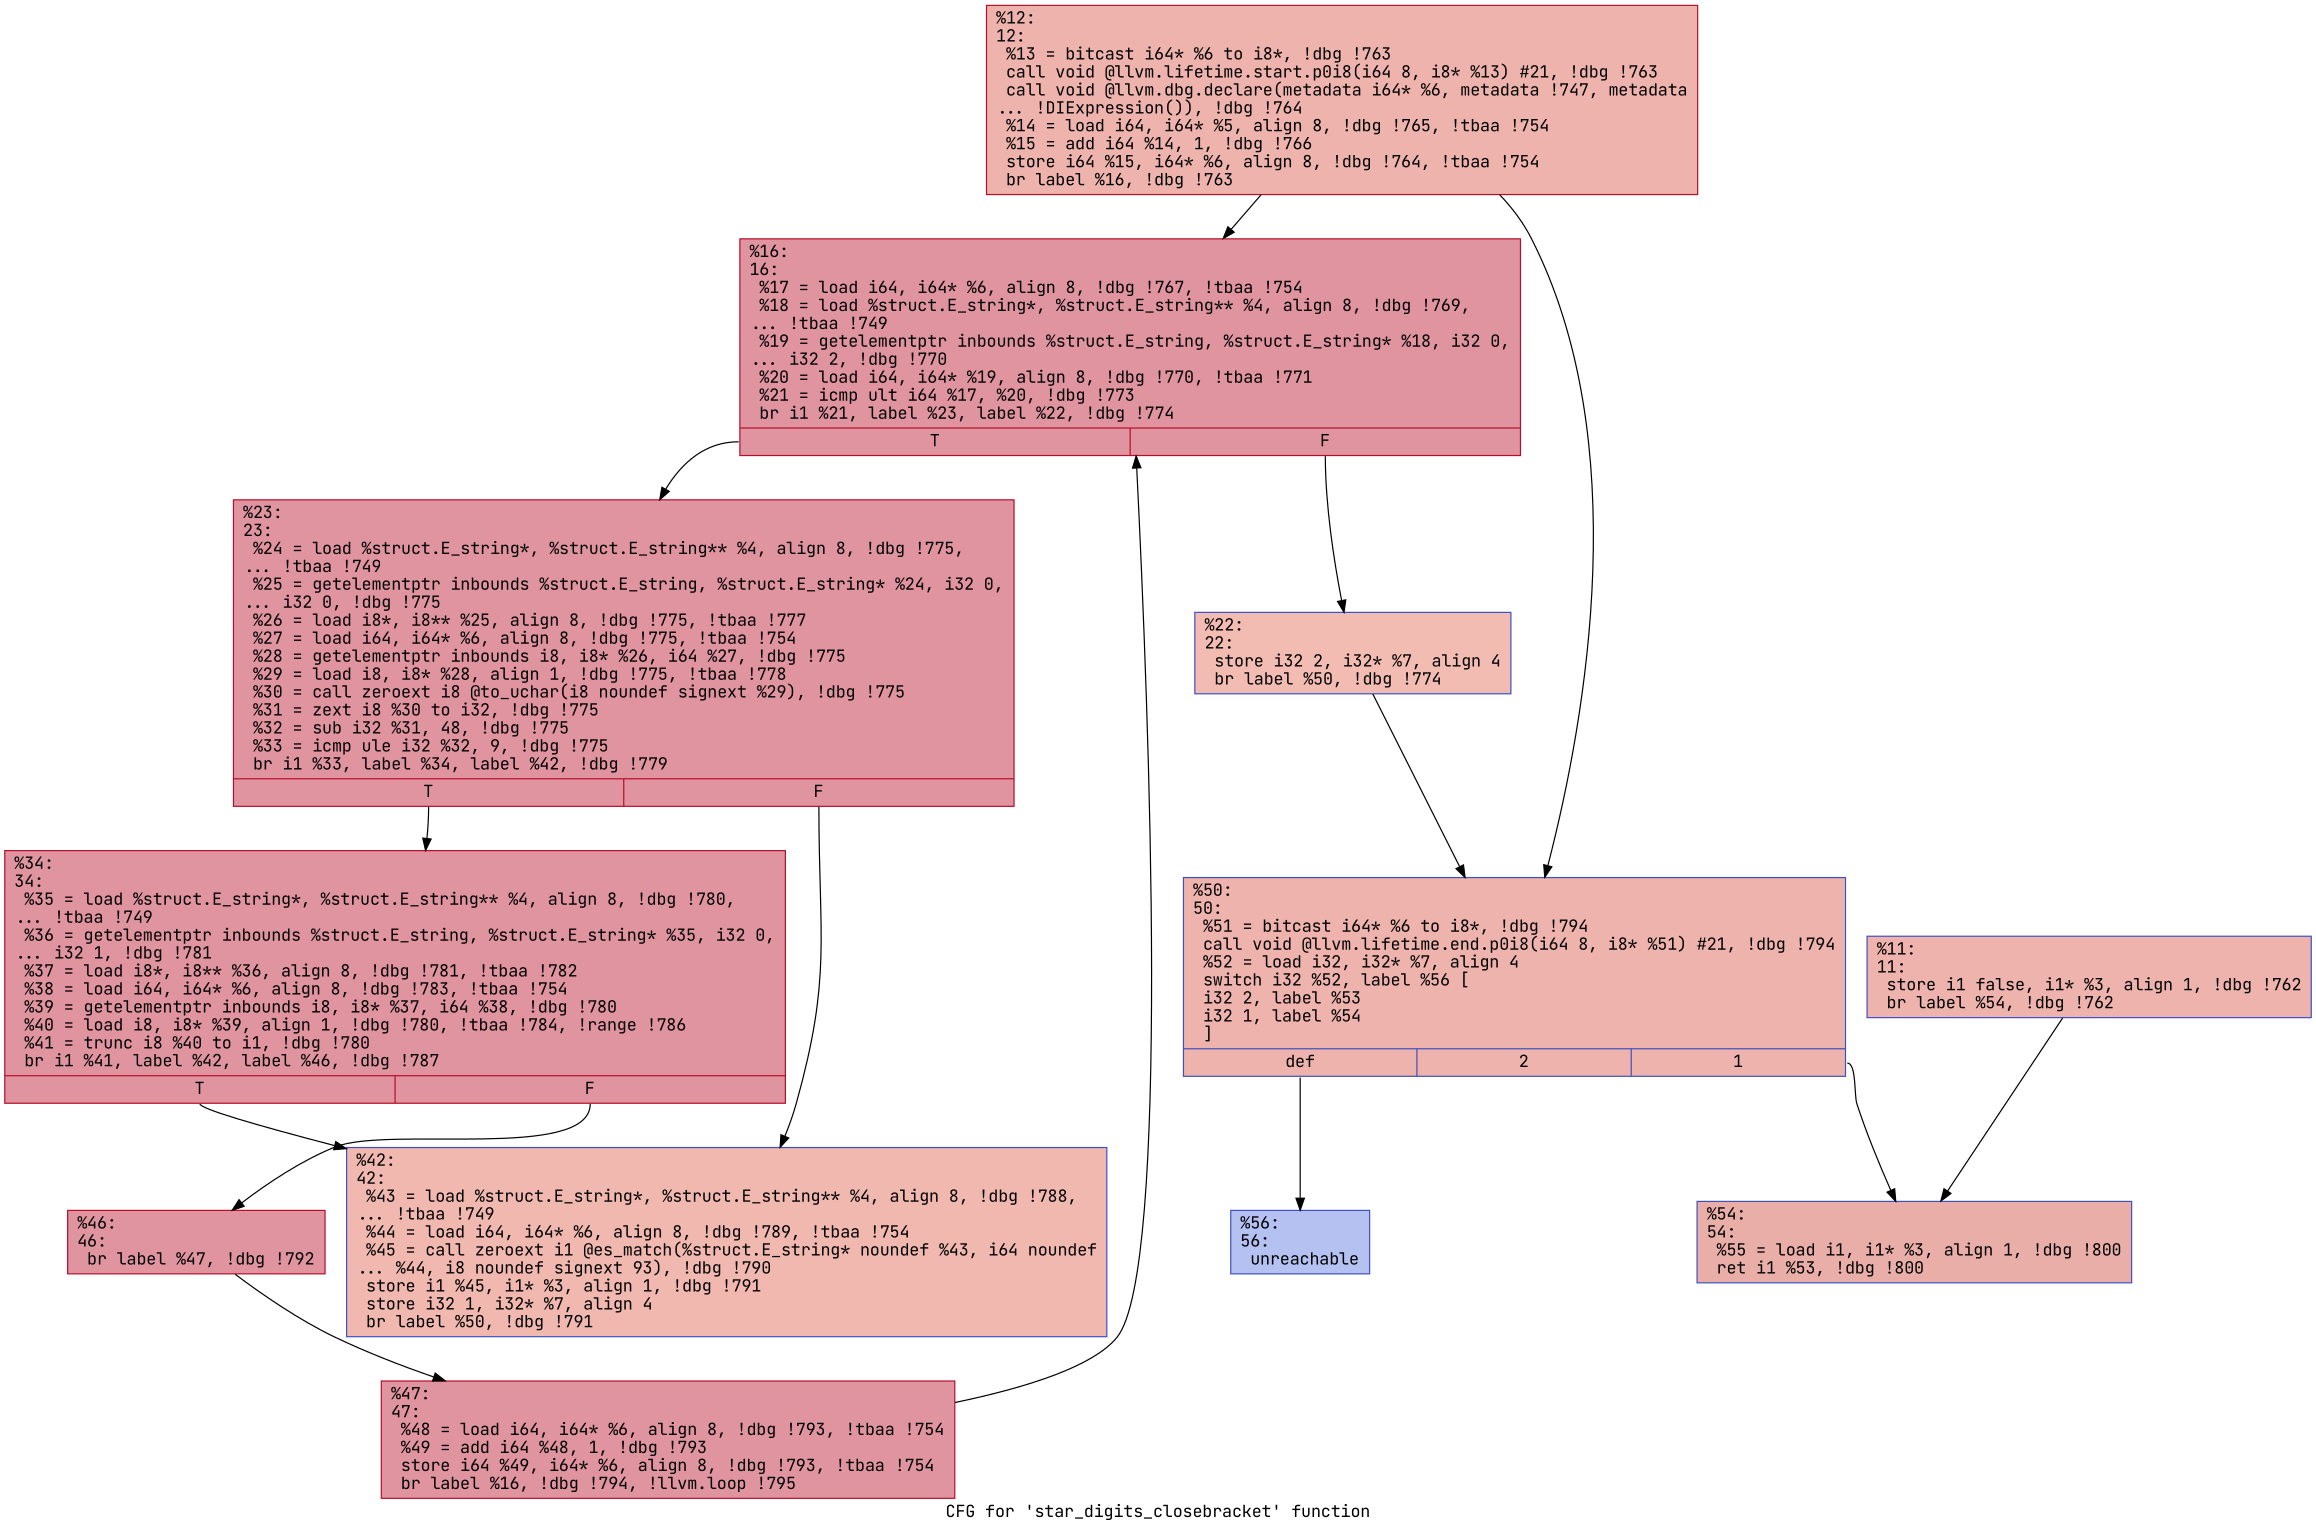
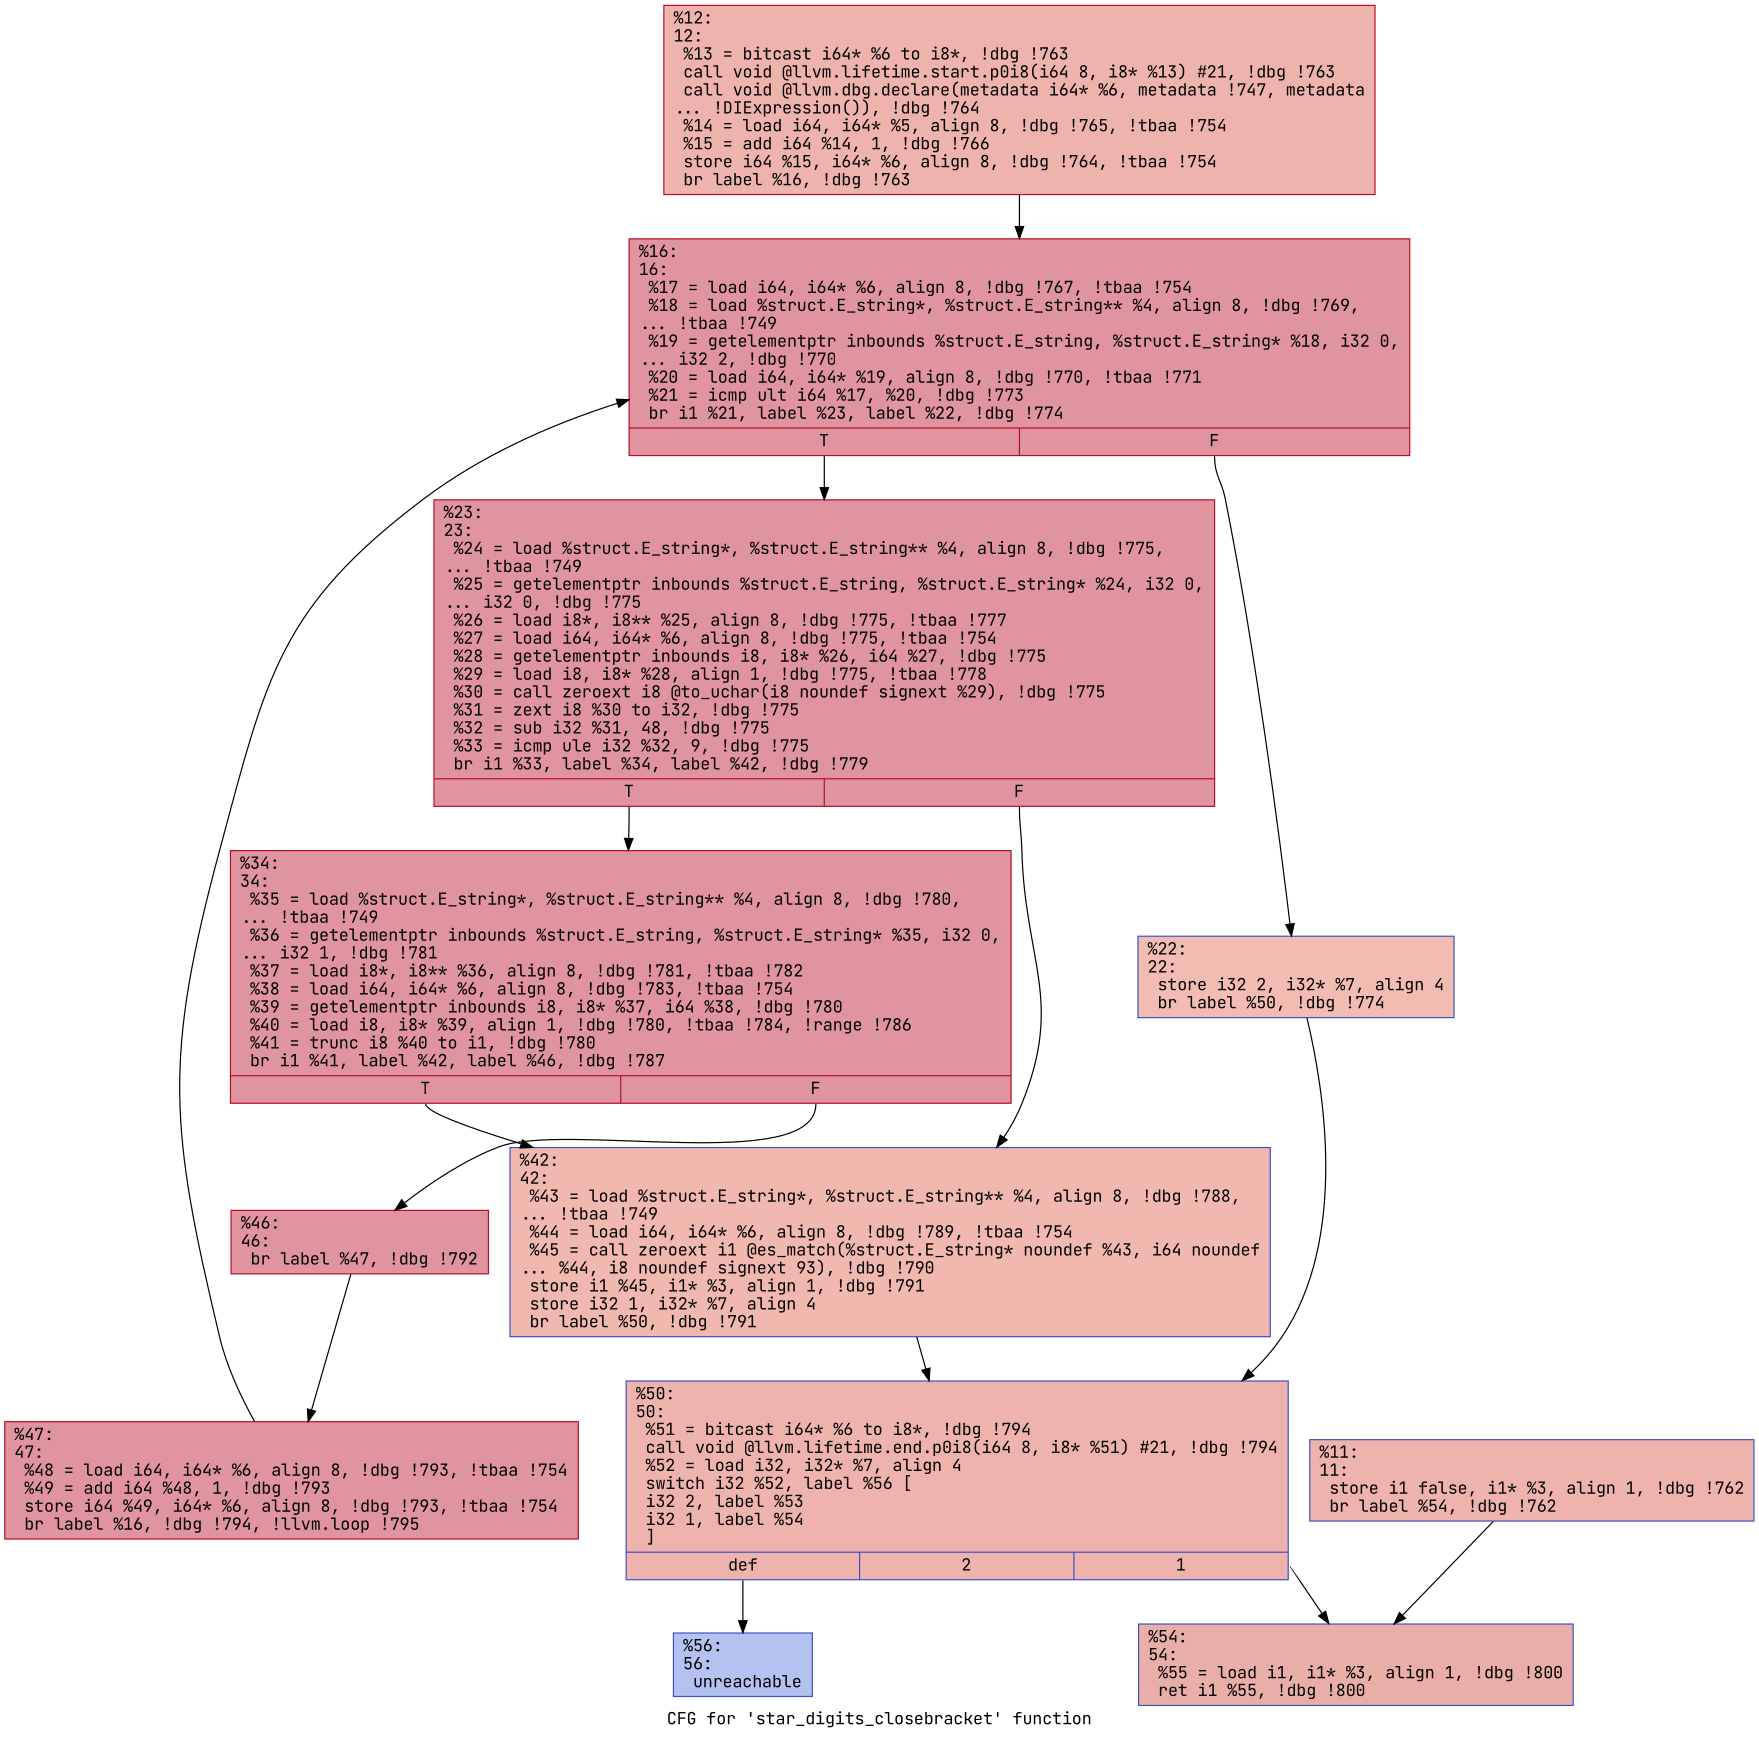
(1592, 522) -> (921, 1353)
(1816, 1268) -> (1257, 1691)
